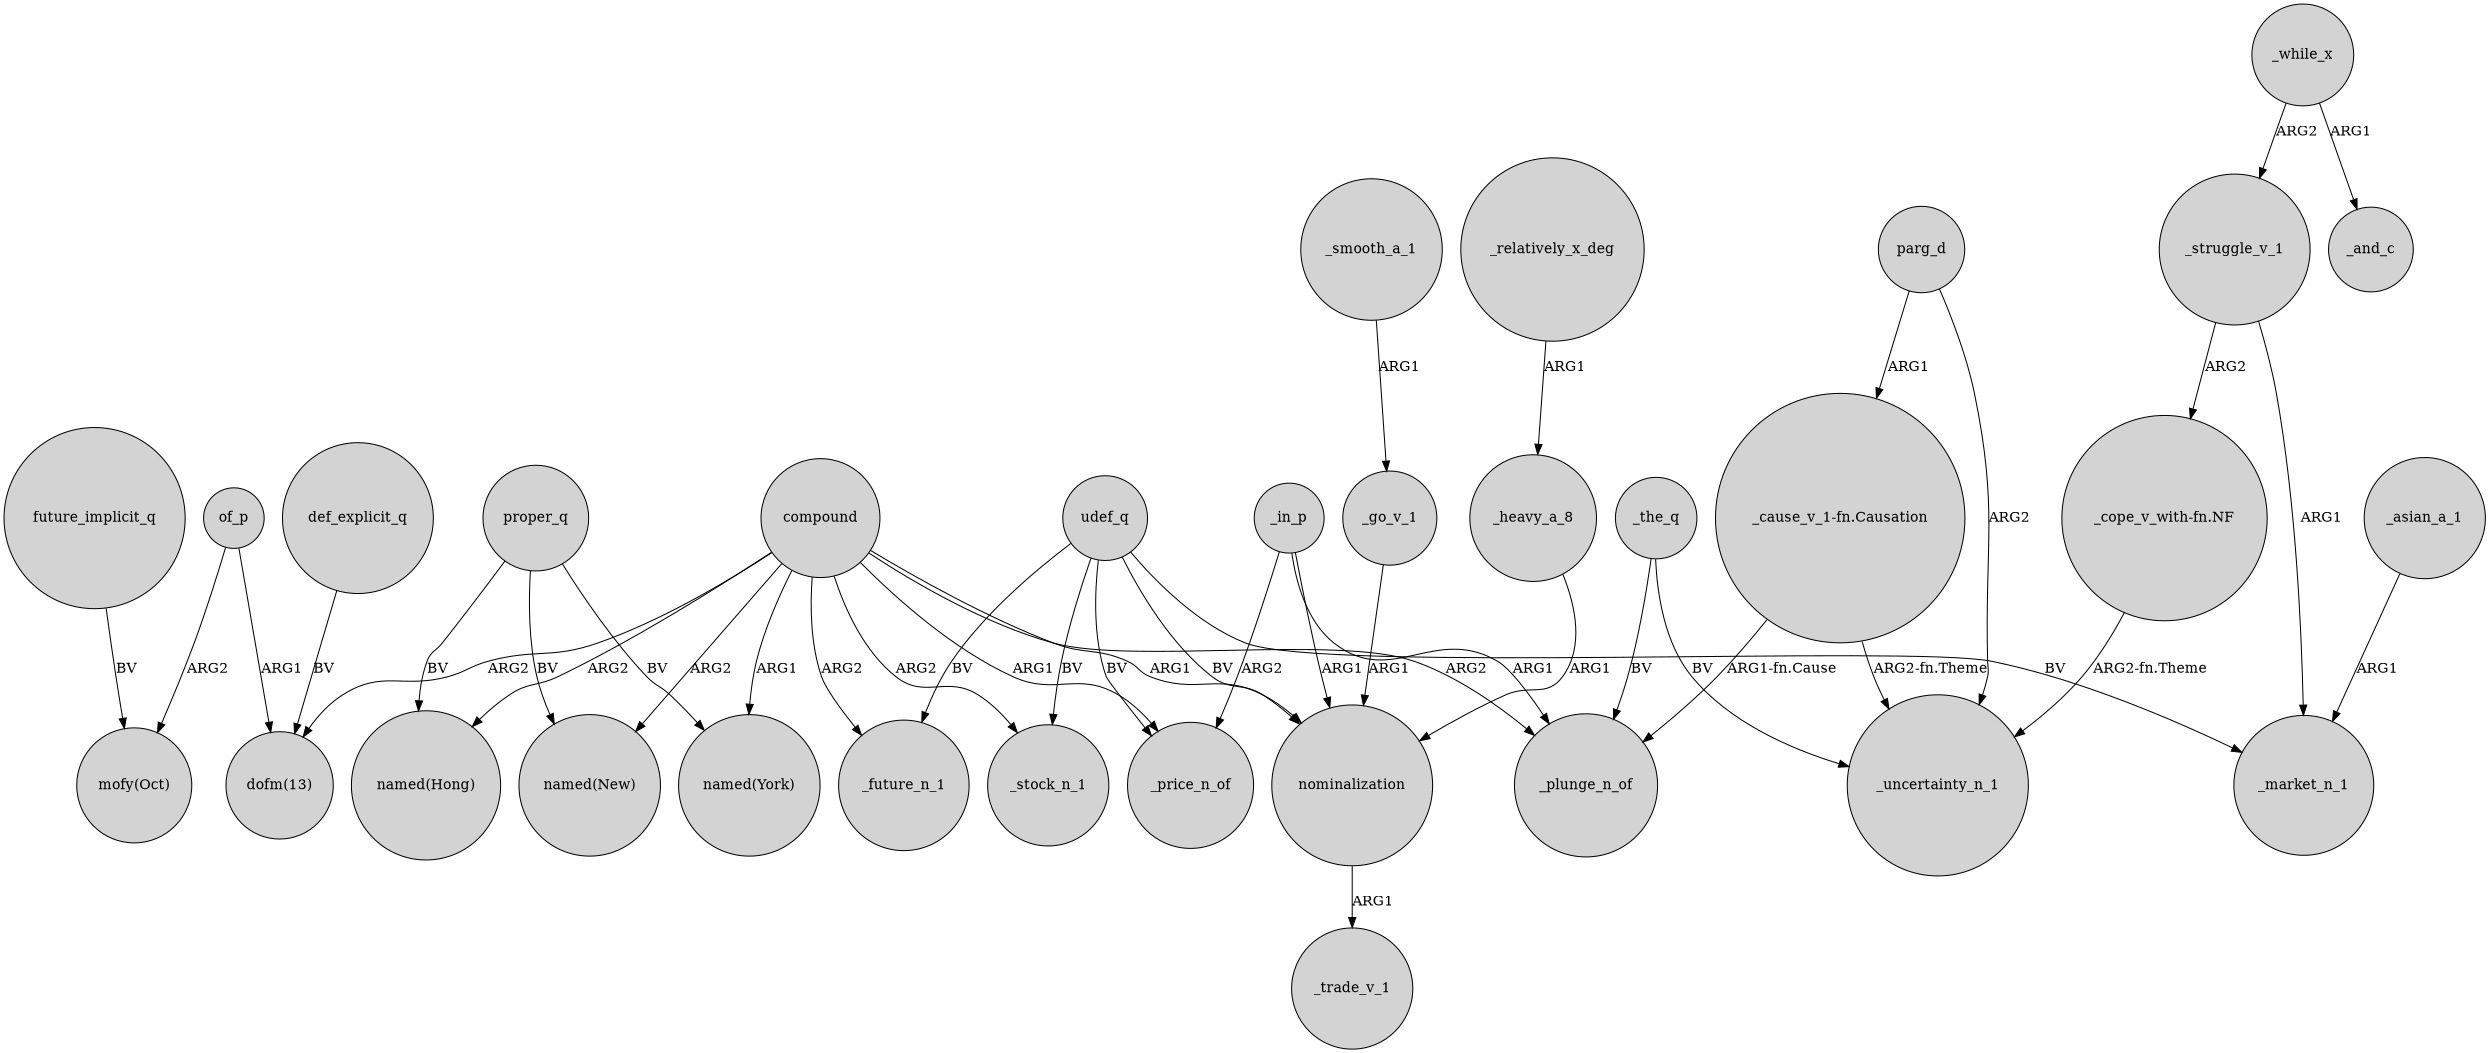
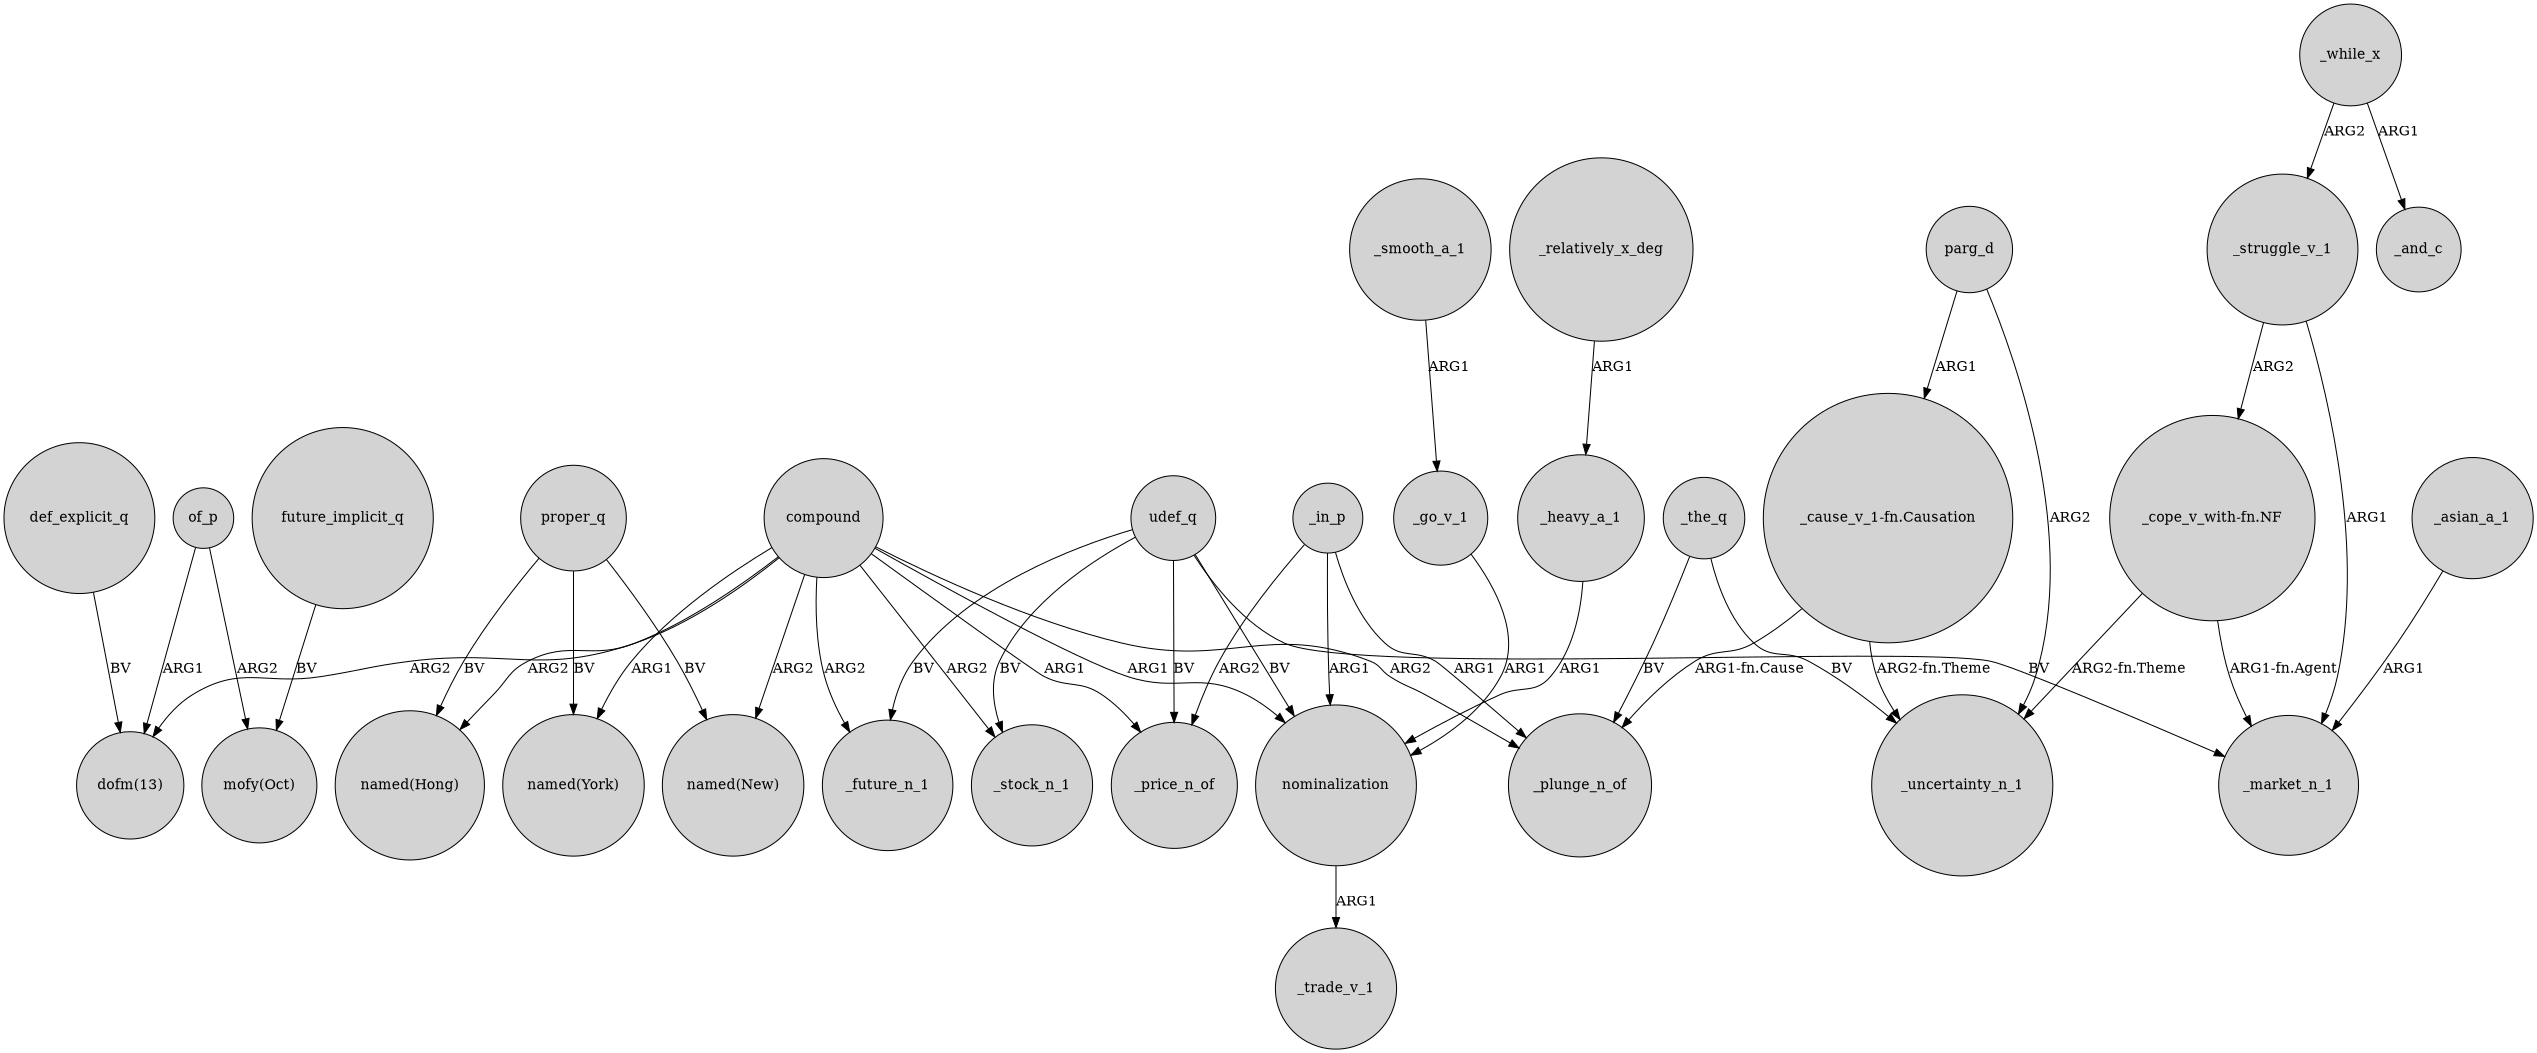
(1533, 518) -> (1581, 518)
none -> (2228, 670)
